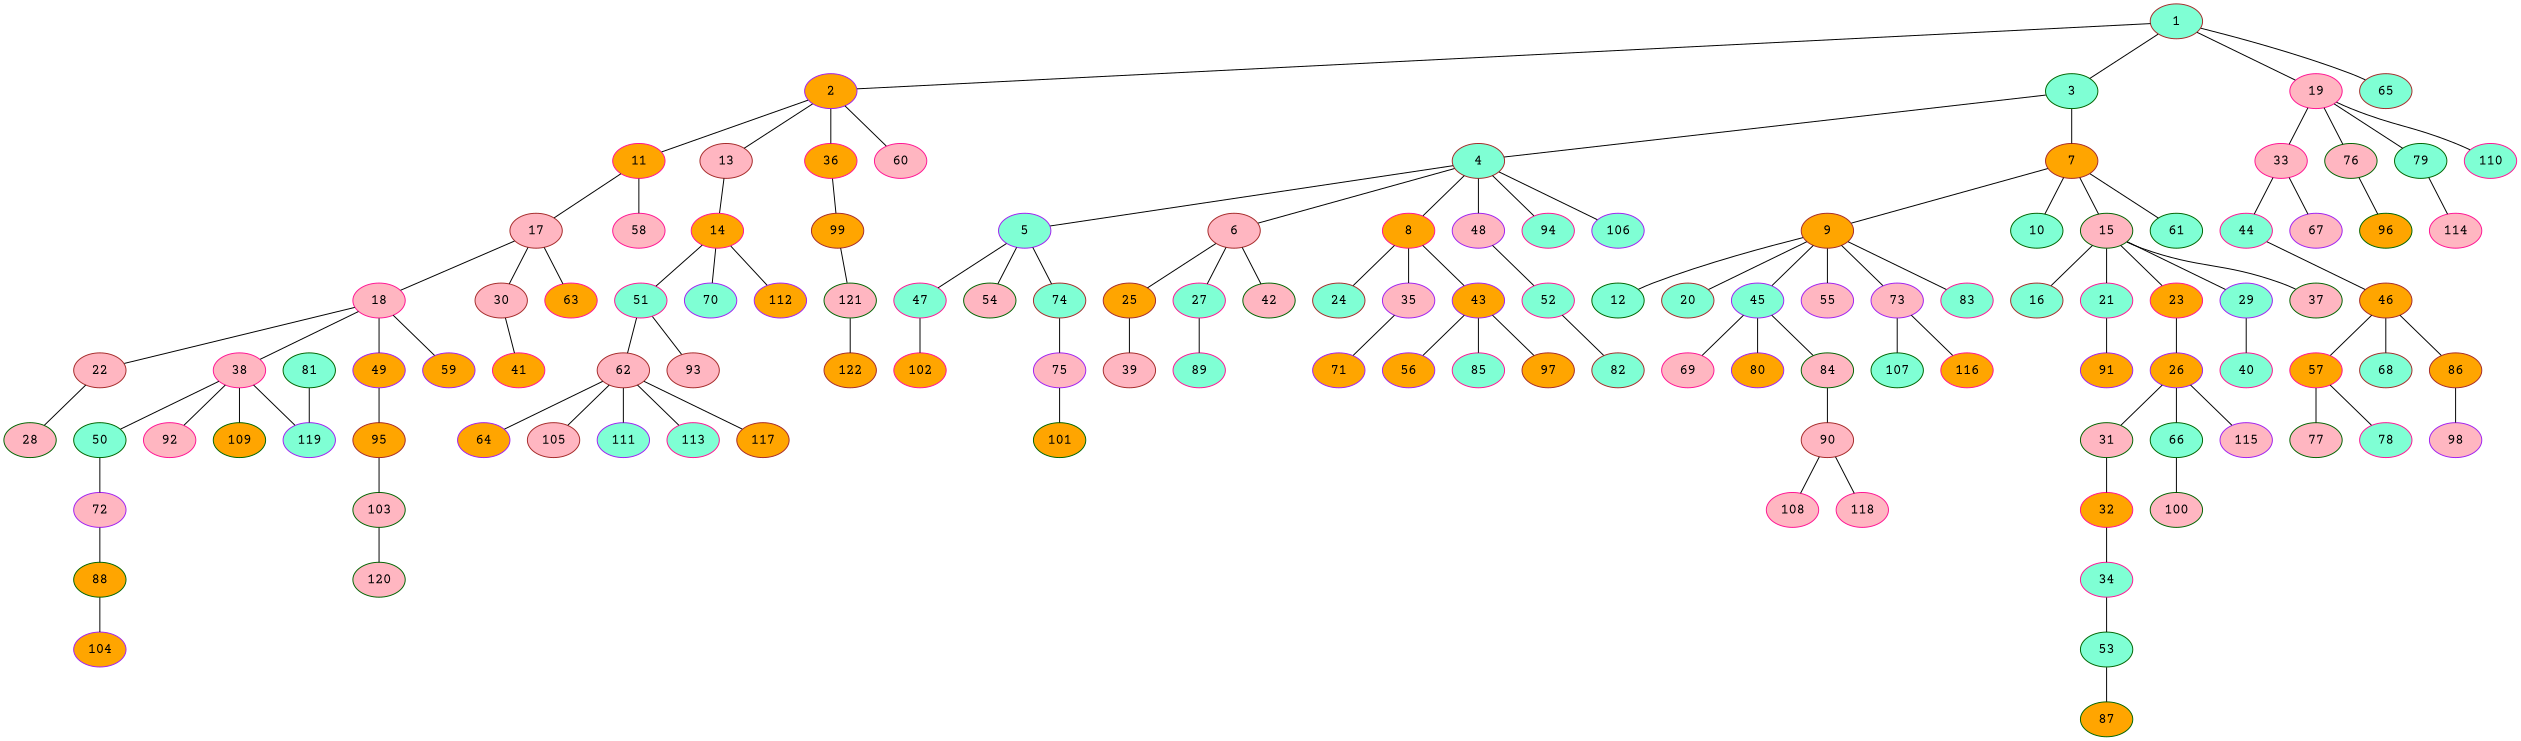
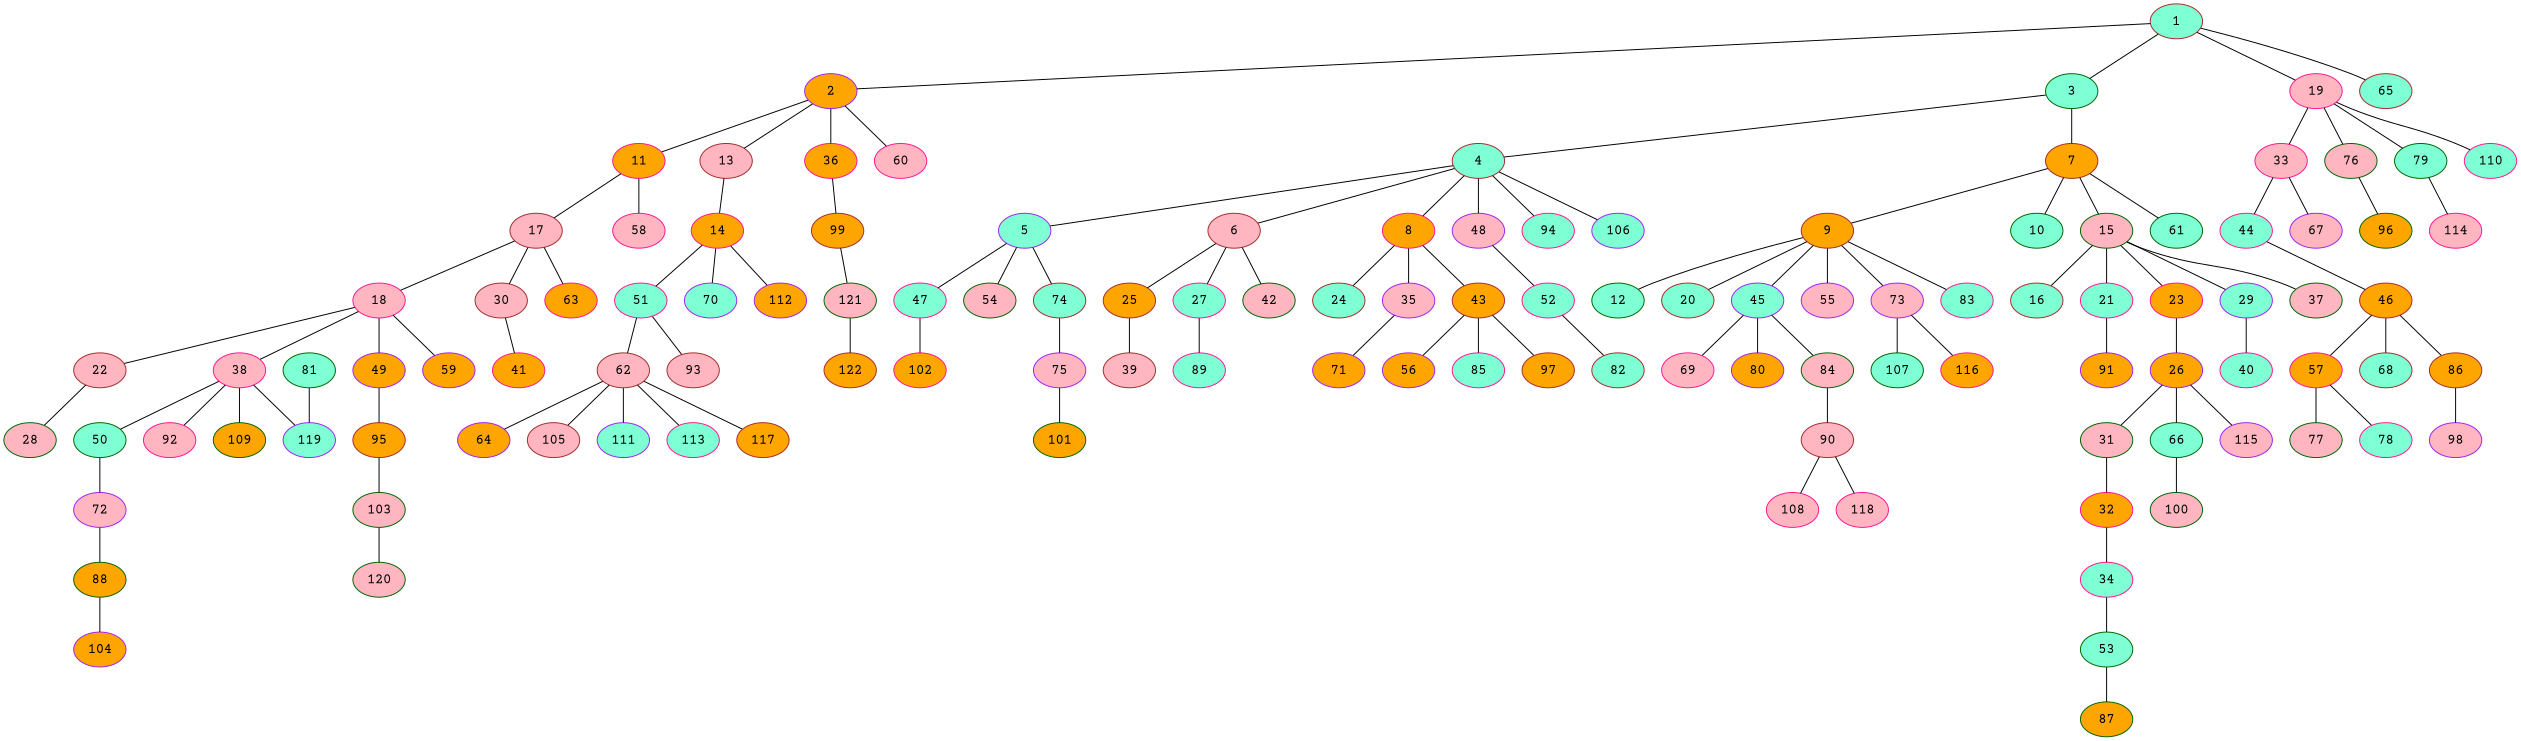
(1478, 301) -> (1478, 301)
